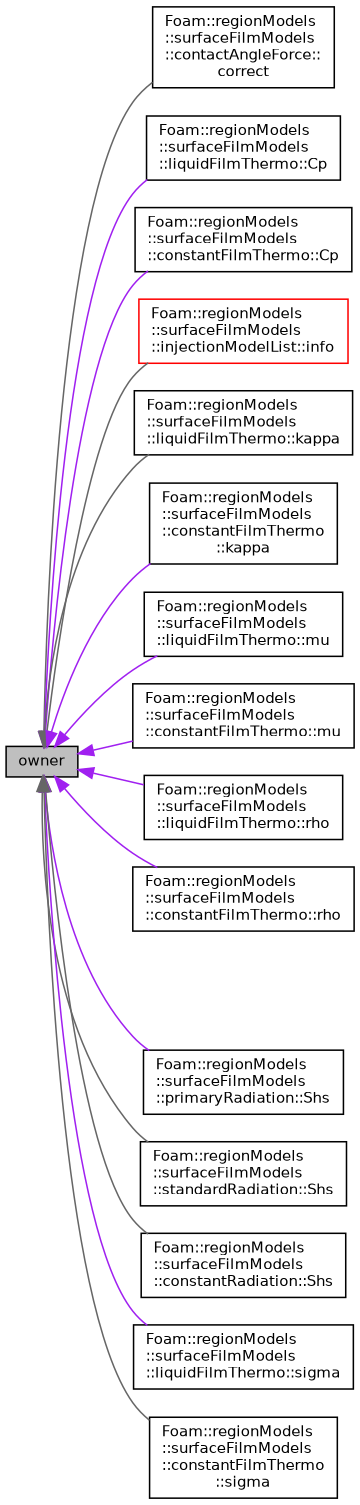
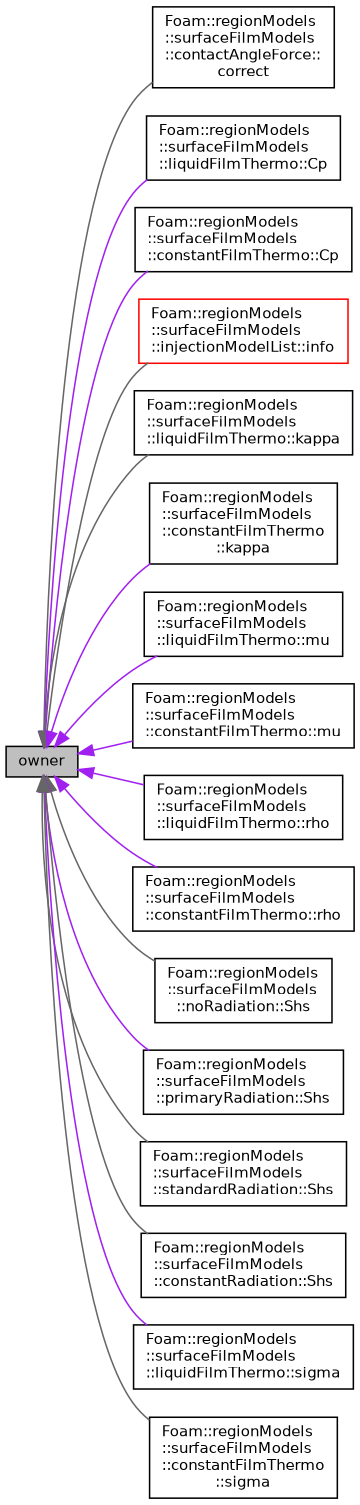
none -> (243, 991)
